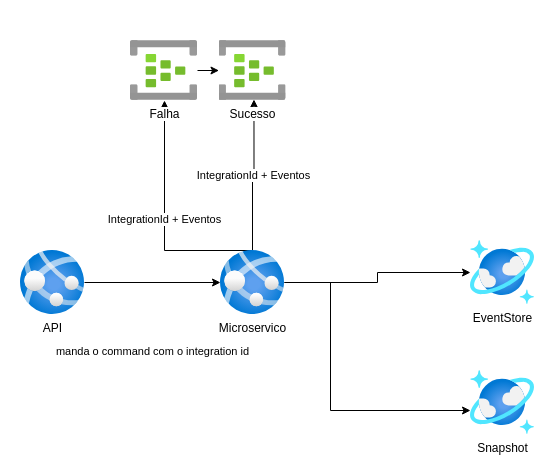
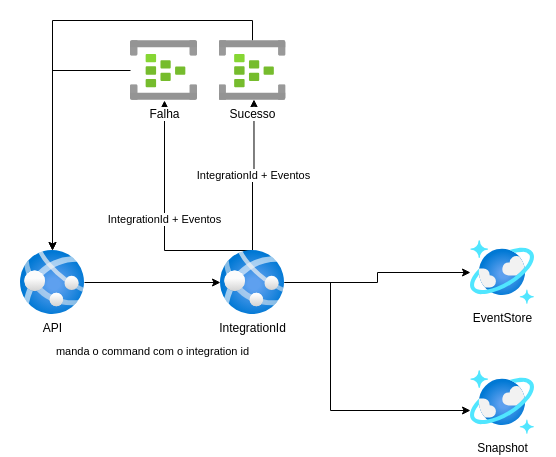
none -> (140, 21)
(212, 71) -> (93, 71)
(253, 329) -> (253, 329)
